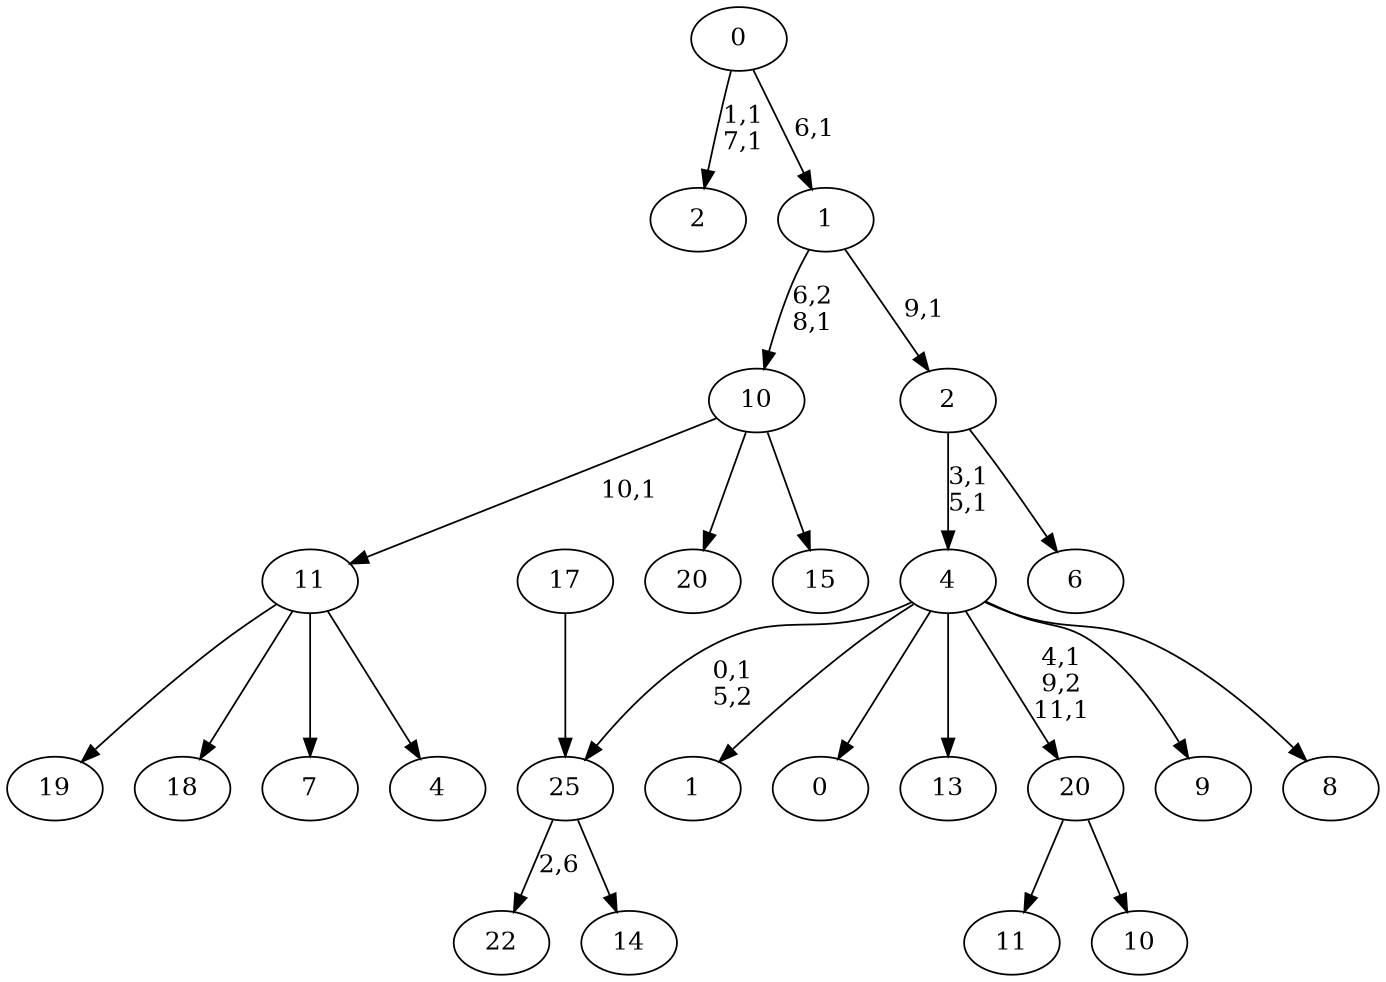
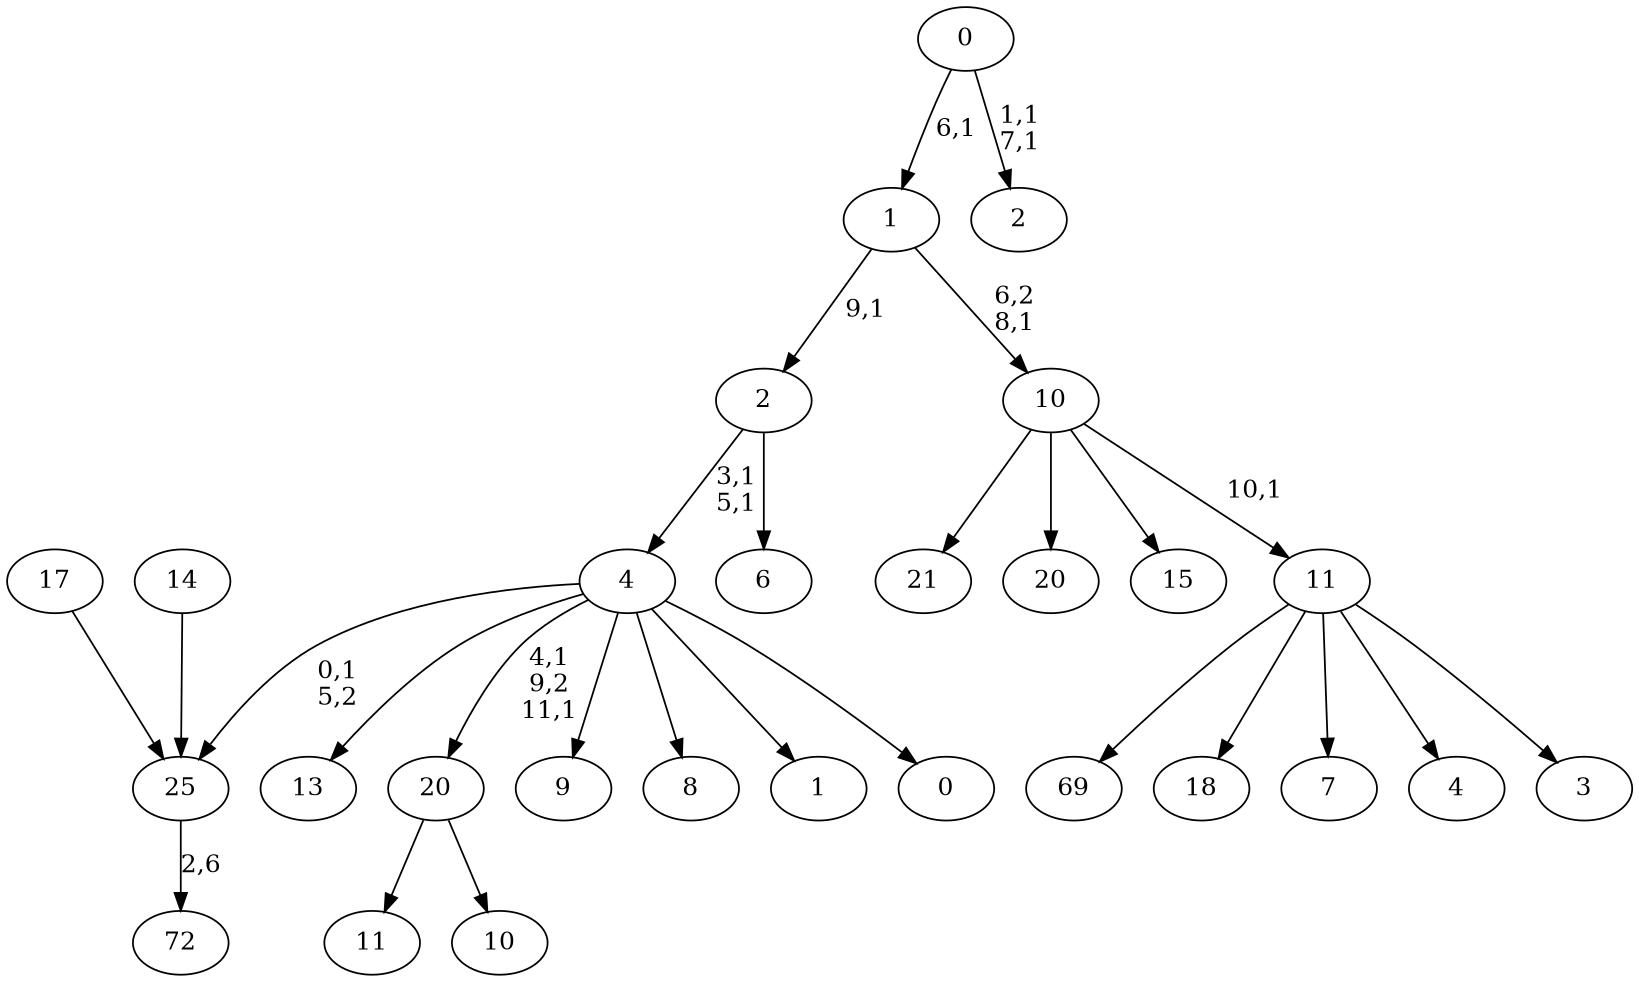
none -> (923, 581)
(55, 789) -> (1074, 789)
none -> (1584, 789)
(594, 858) -> (182, 676)
(502, 943) -> (181, 943)
